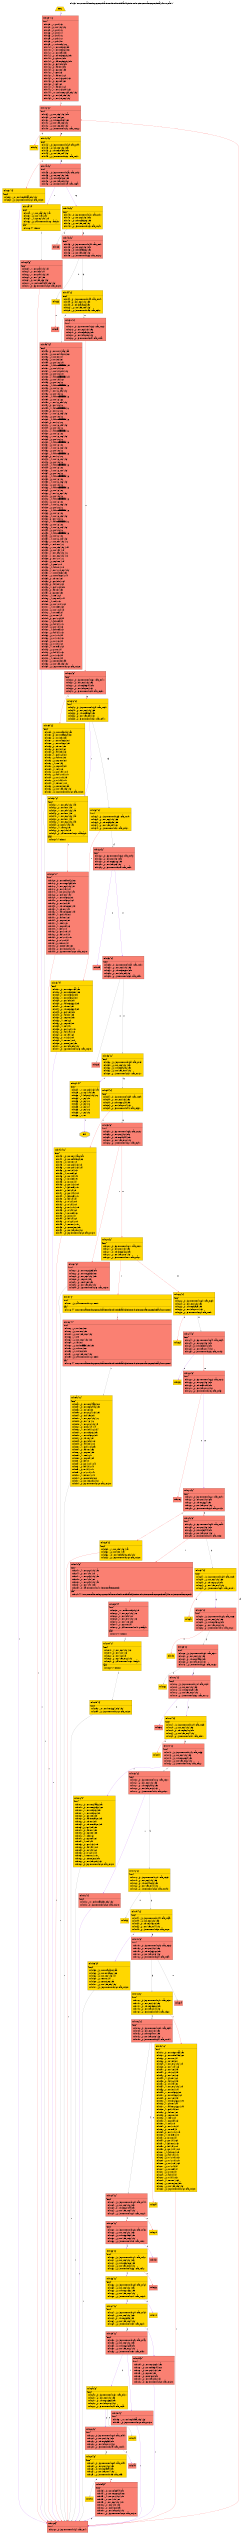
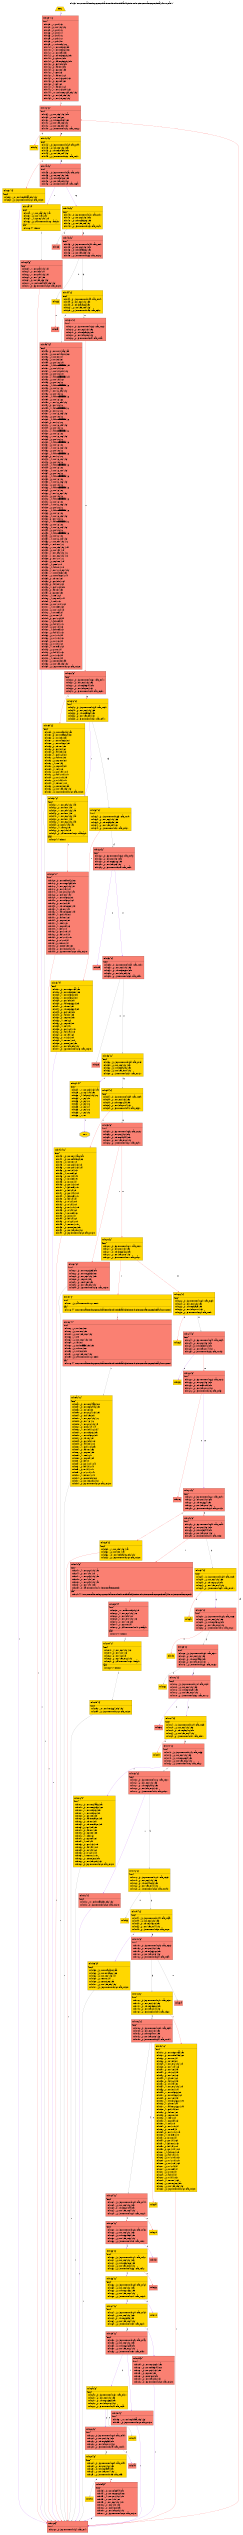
(85, 1134) -> (85, 1134)
